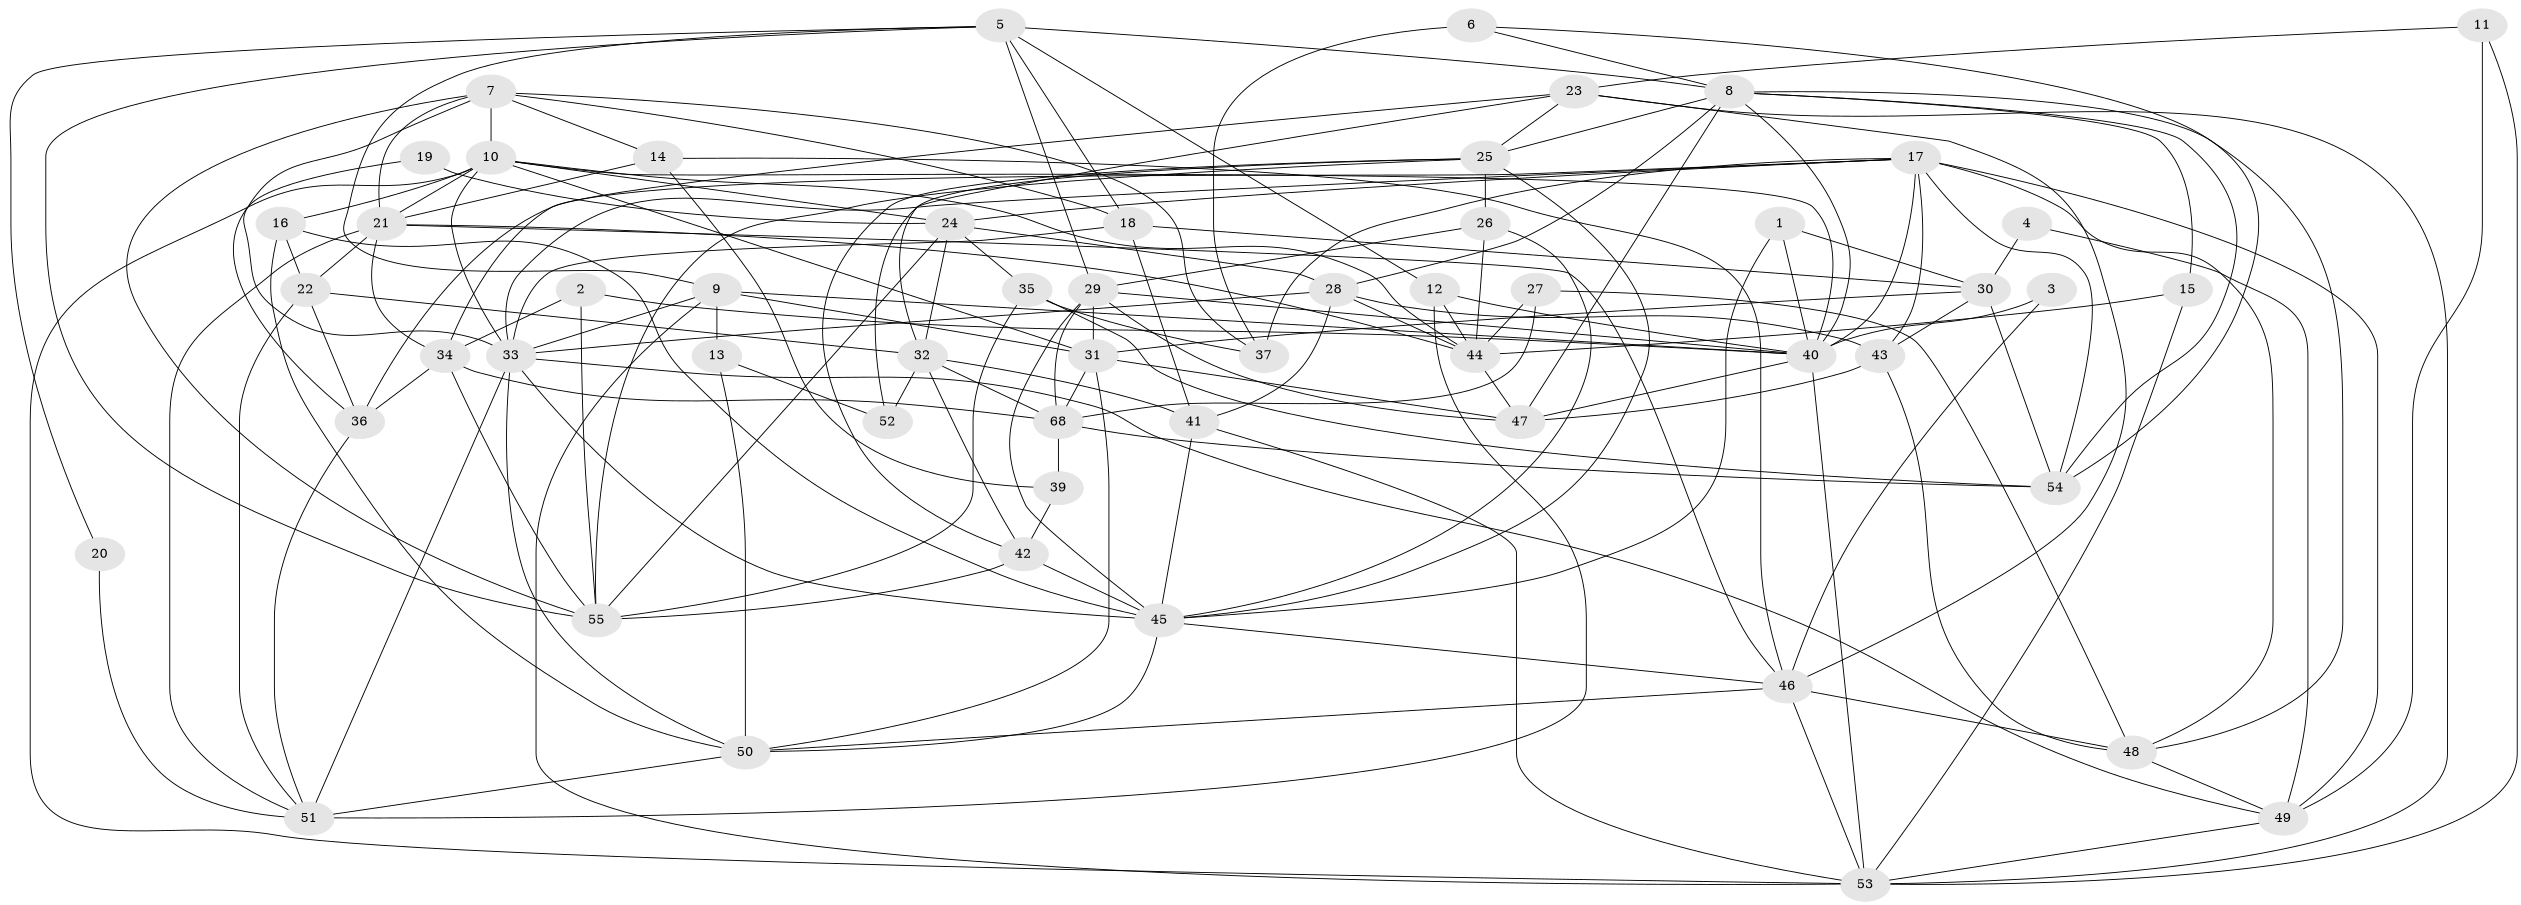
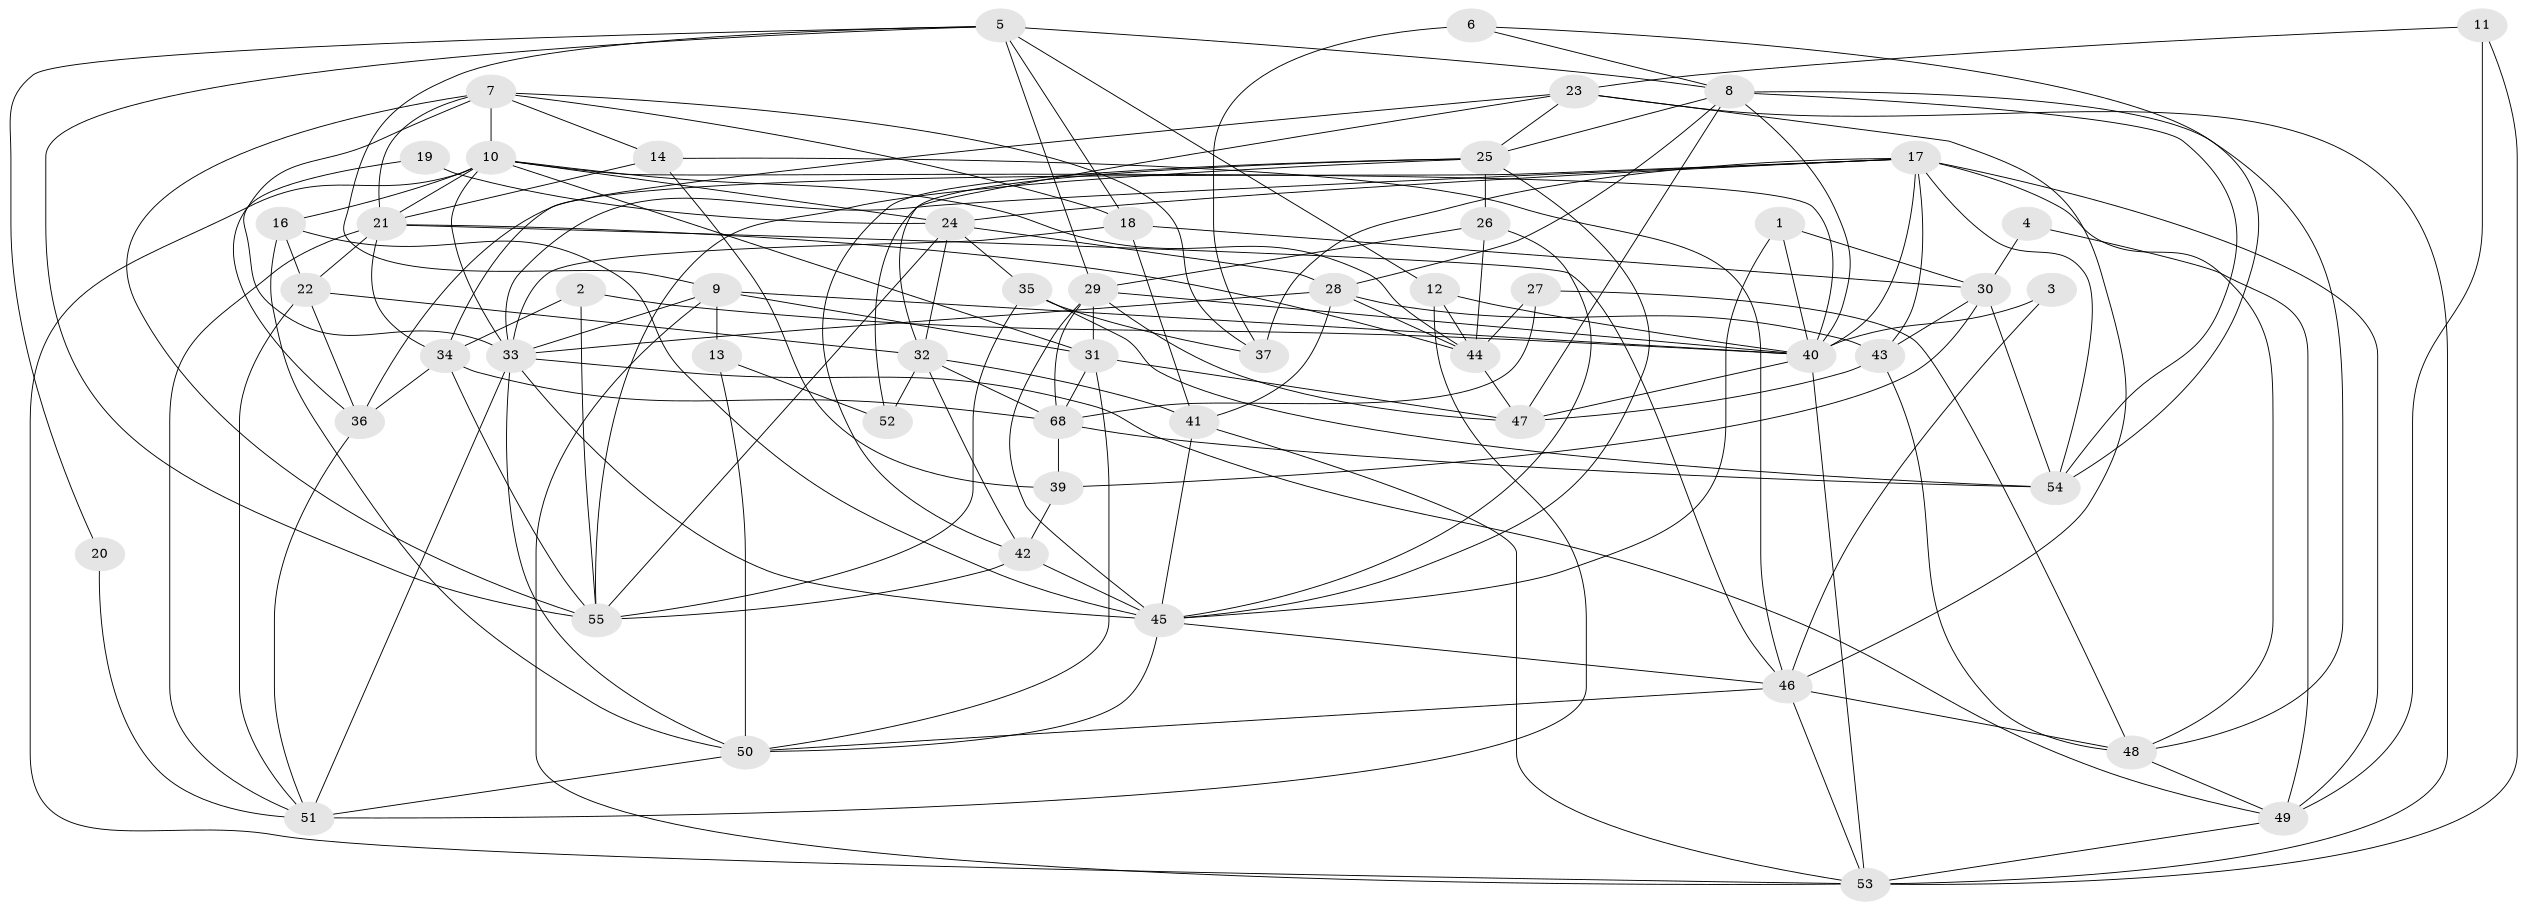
(2188, 290) -> none
(1623, 311) -> (1572, 449)
